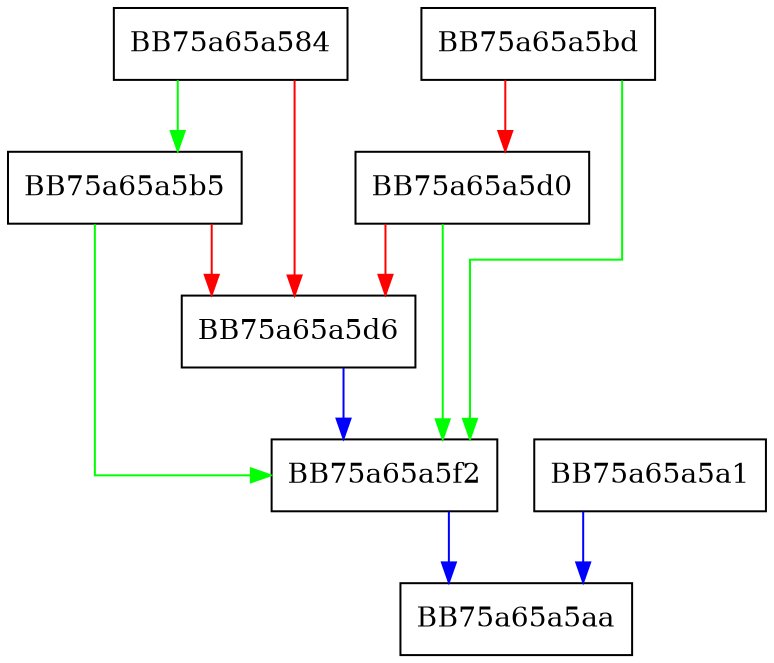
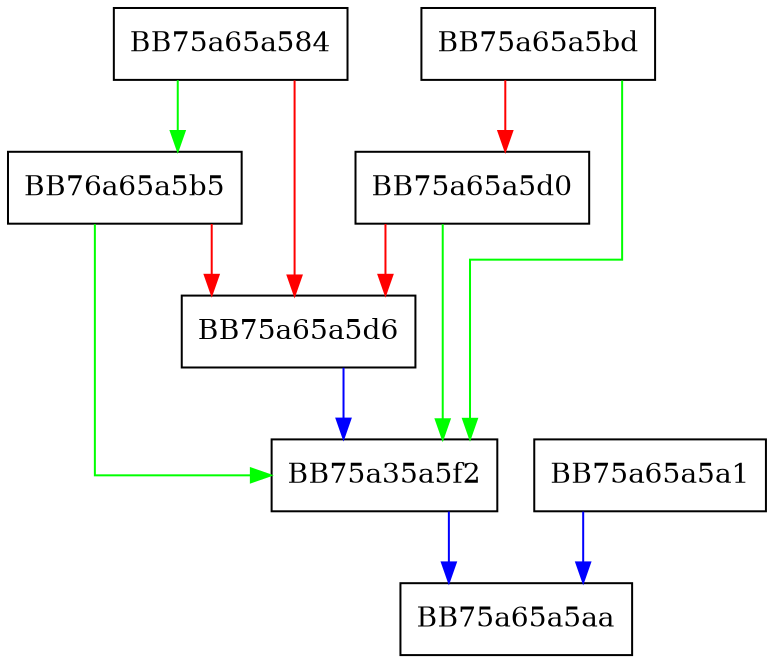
(125, 188) -> (125, 188)
(384, 475) -> (384, 475)
